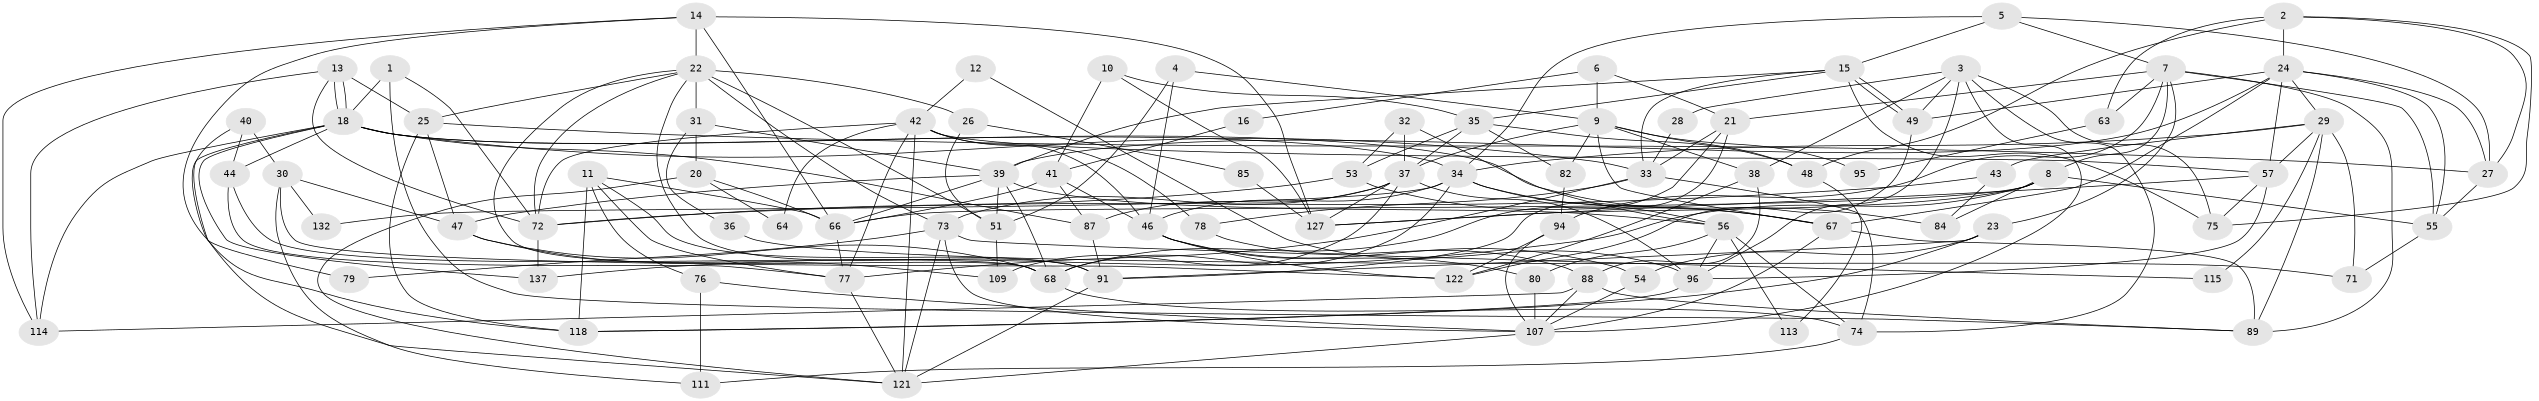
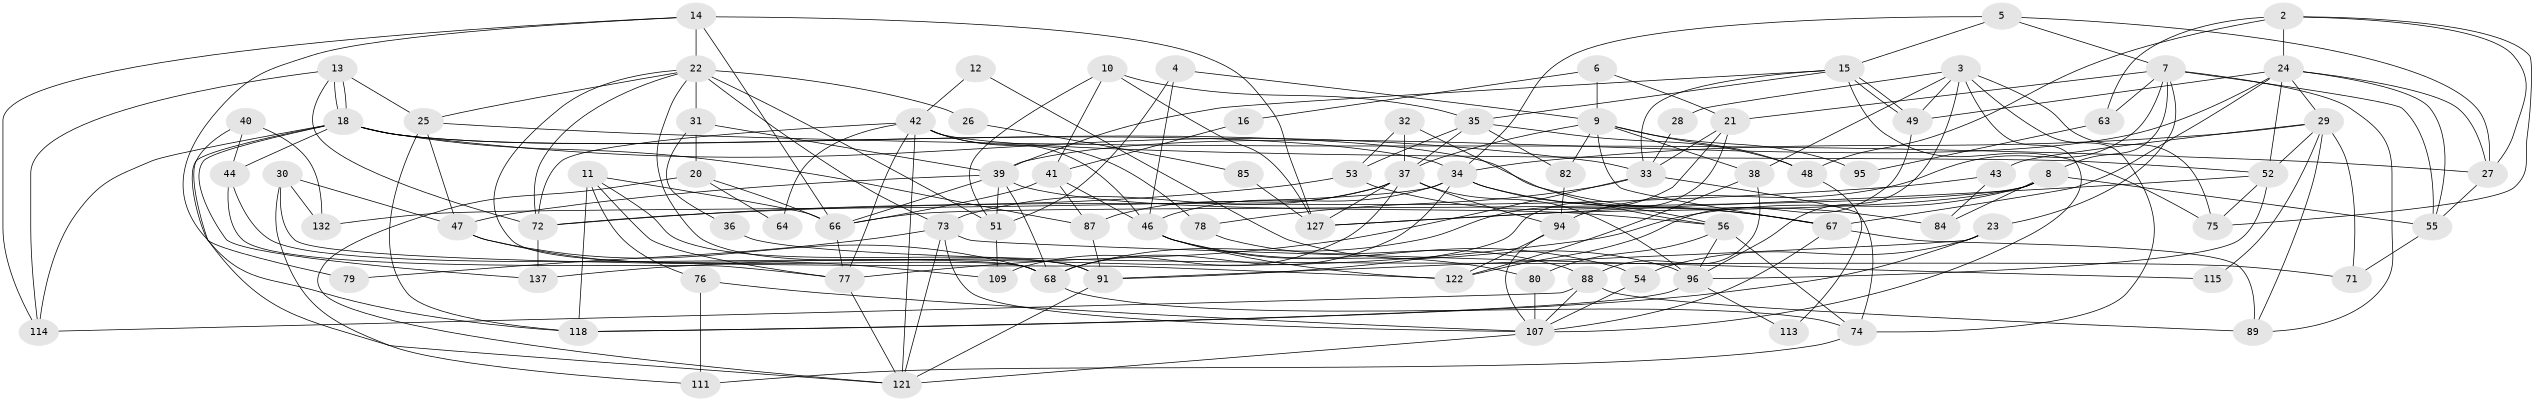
(390, 69) -> none
(264, 148) -> (308, 160)
(2268, 174) -> (2268, 174)
(947, 182) -> (1013, 125)
none -> (1480, 204)
(1751, 272) -> (1731, 301)
